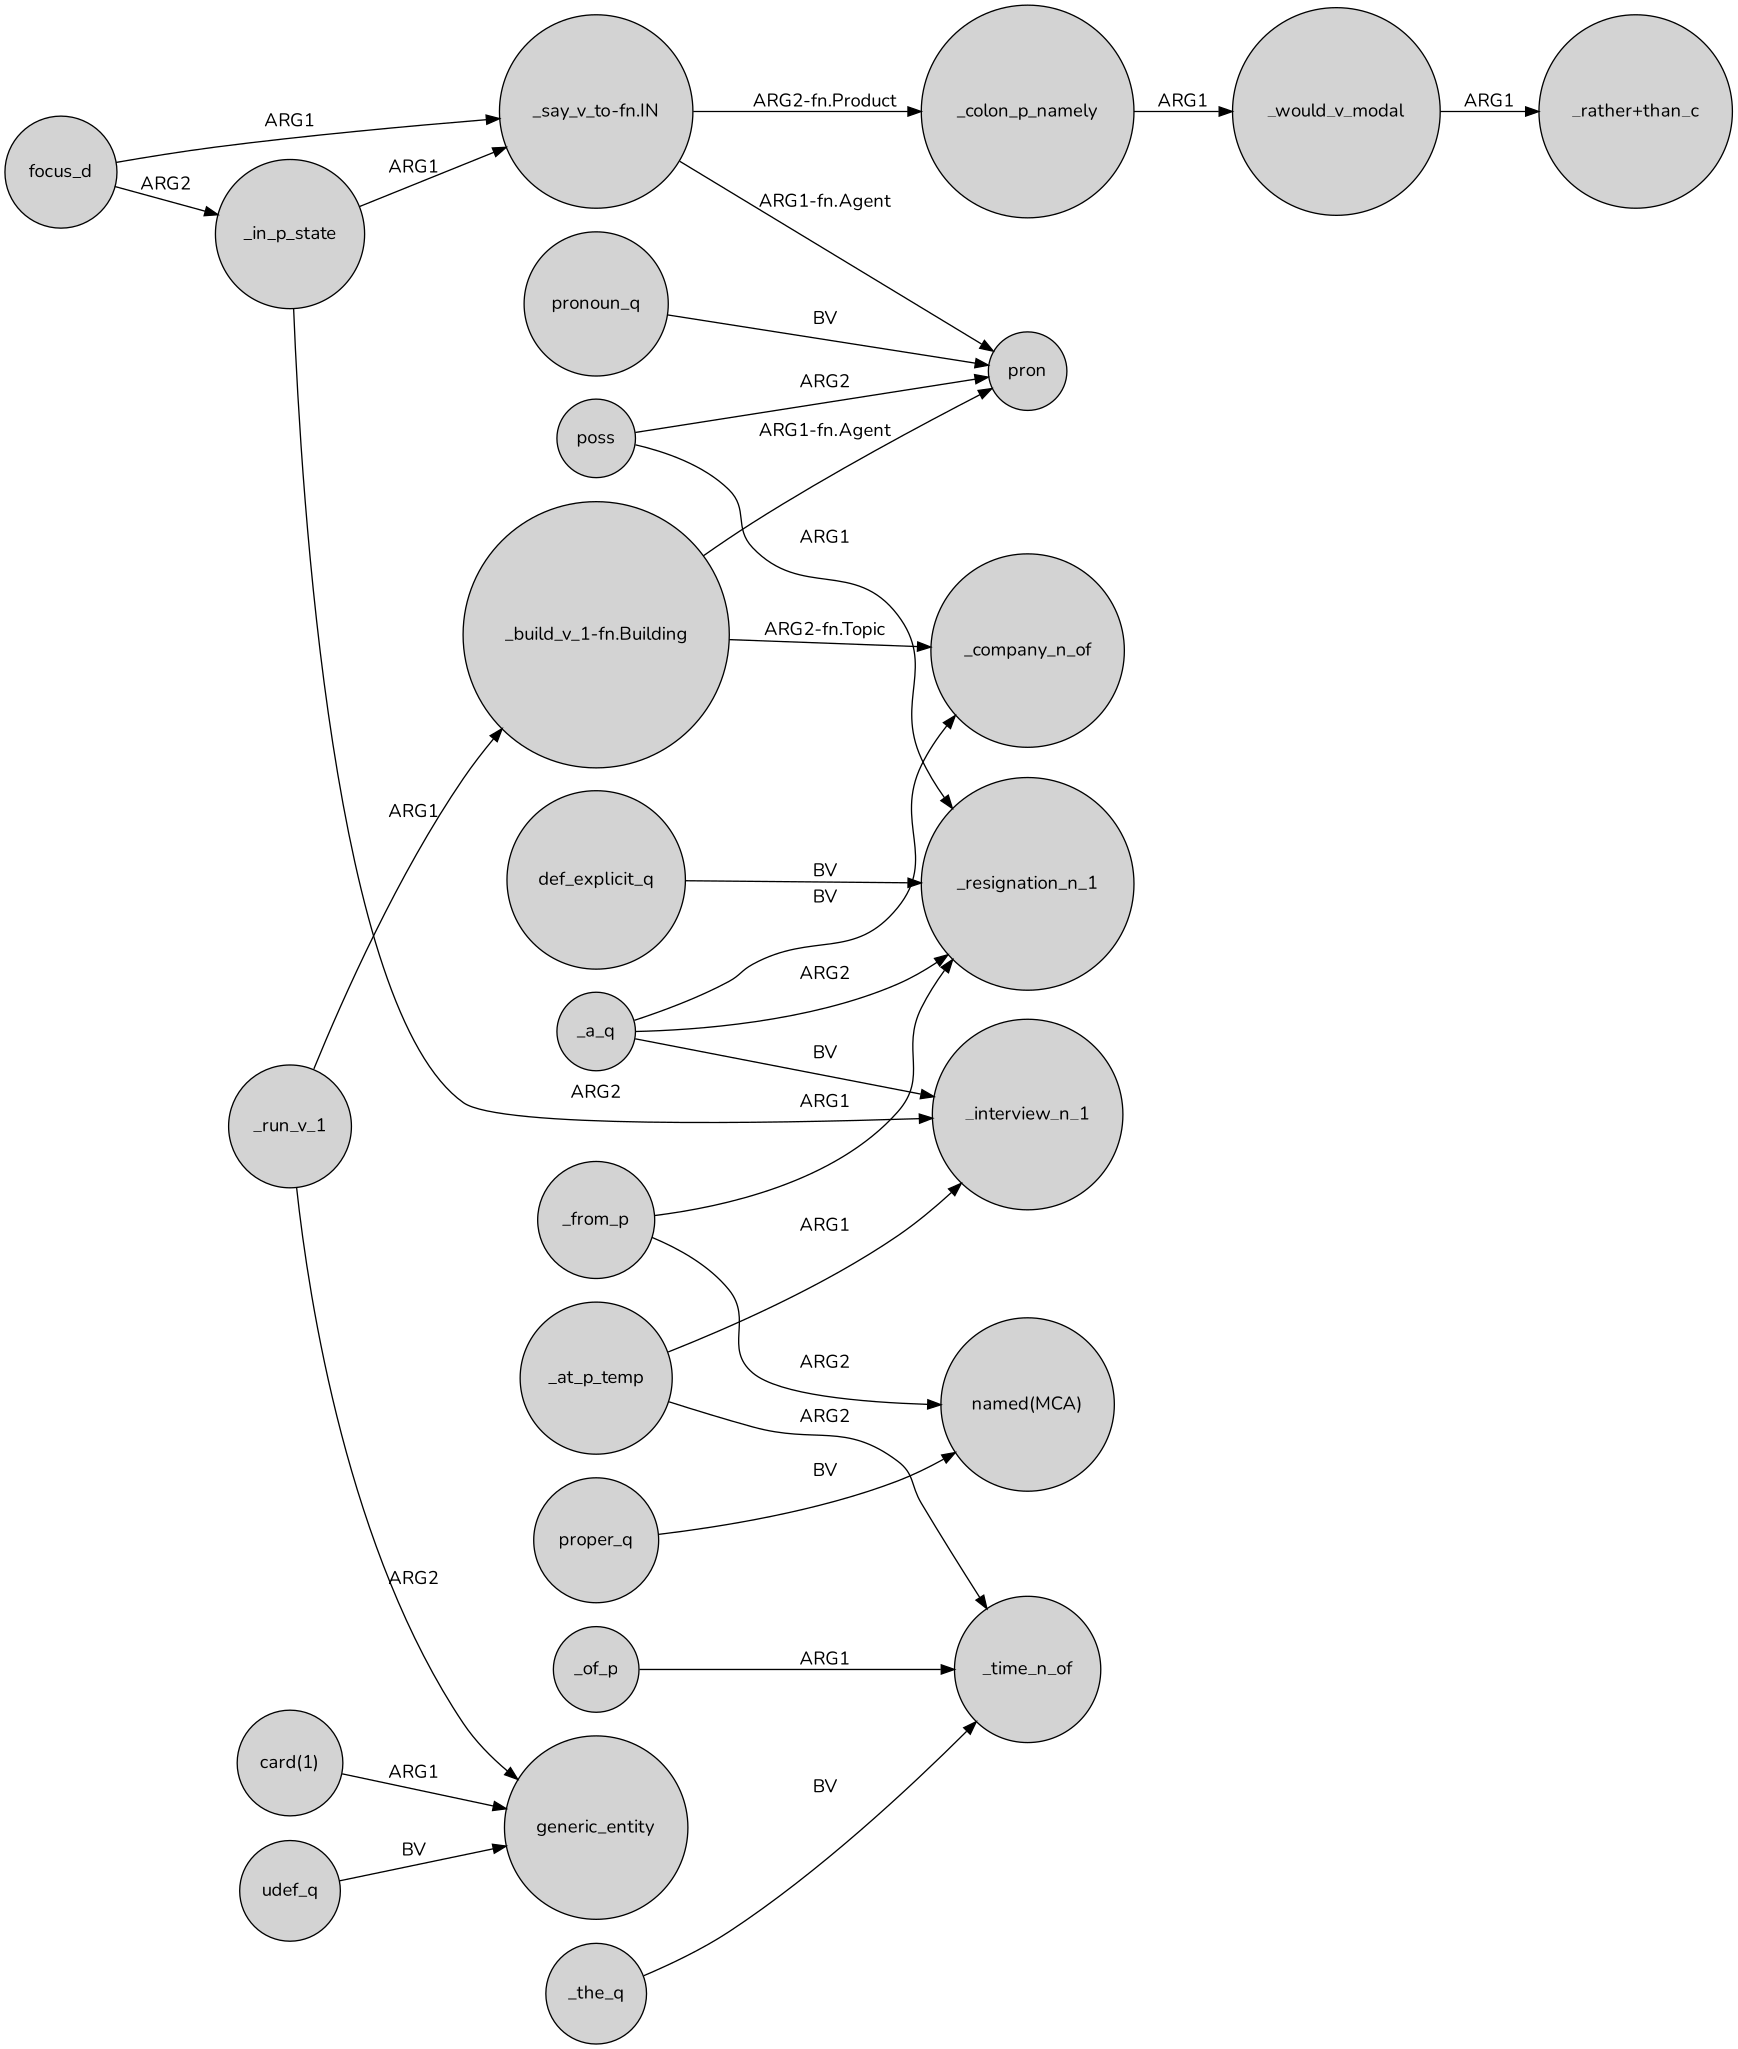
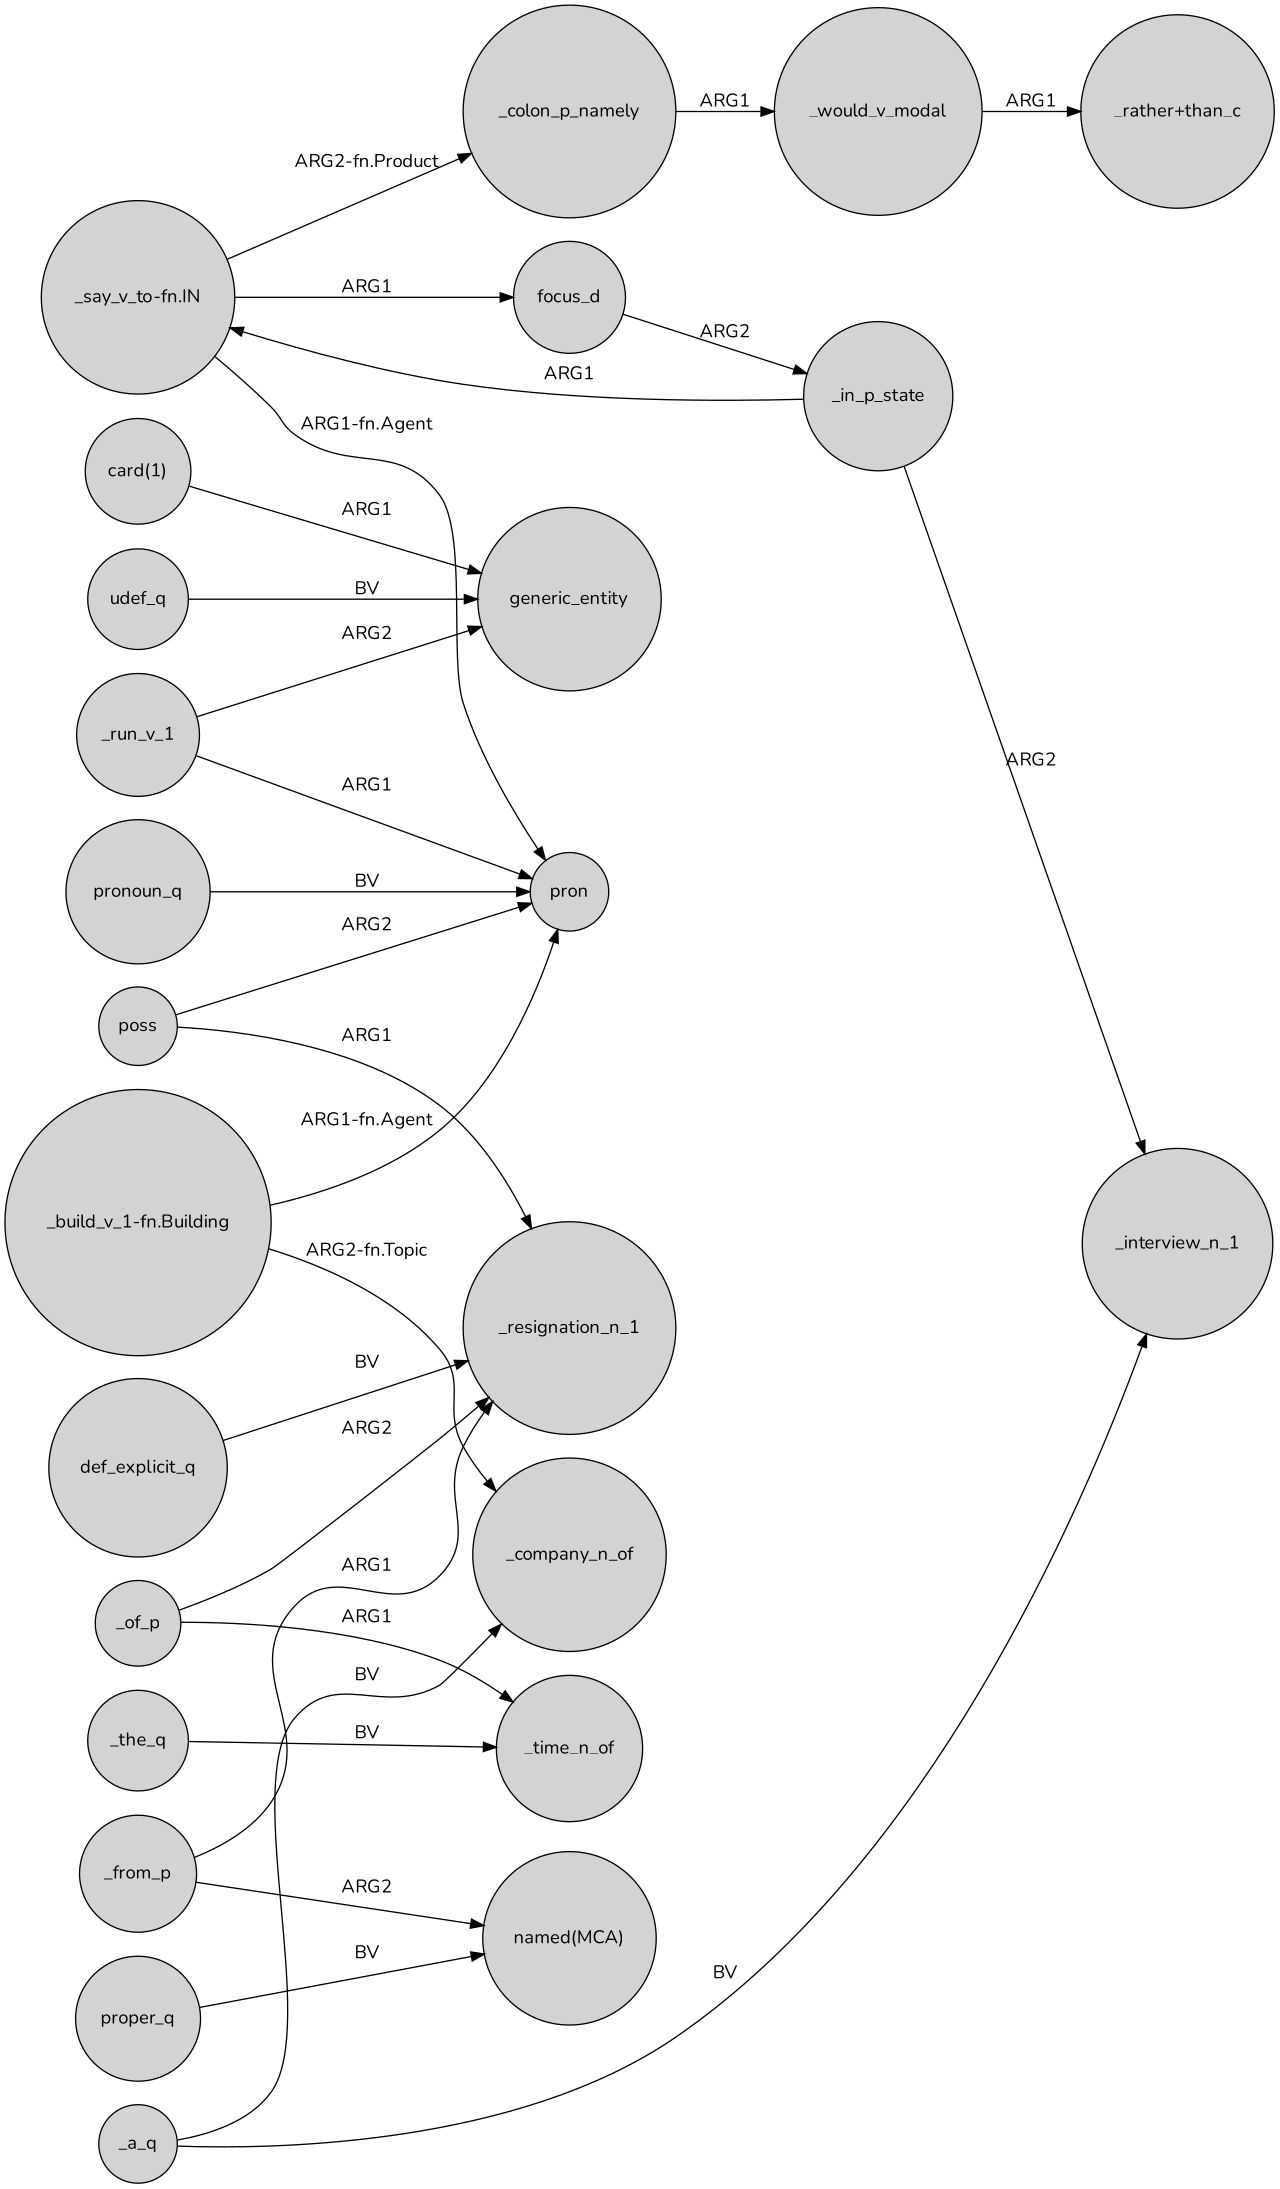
(301, 137) -> (368, 297)
(393, 898) -> (358, 815)
(791, 1016) -> (336, 1520)
(596, 1378) -> none
